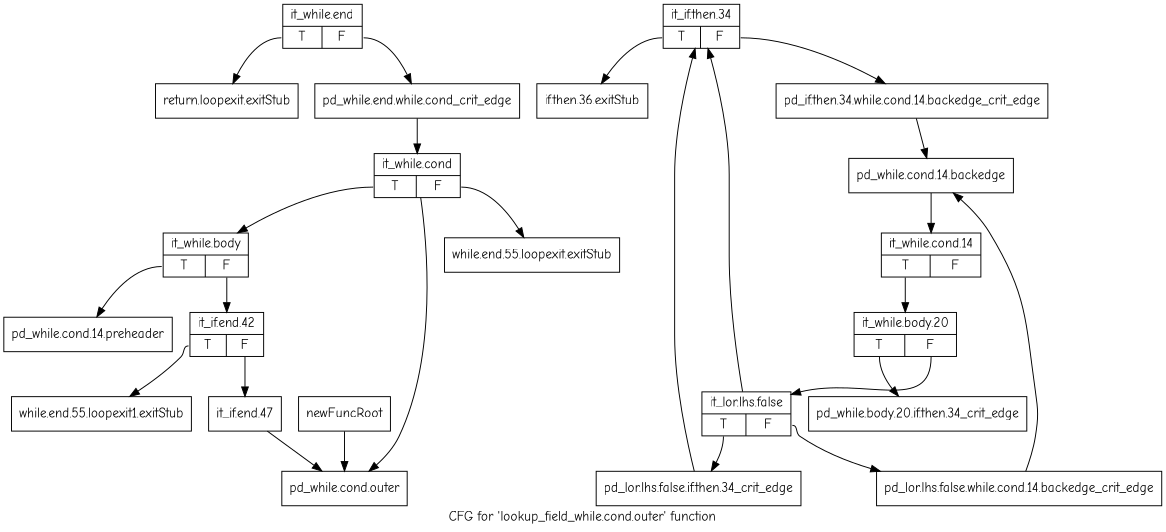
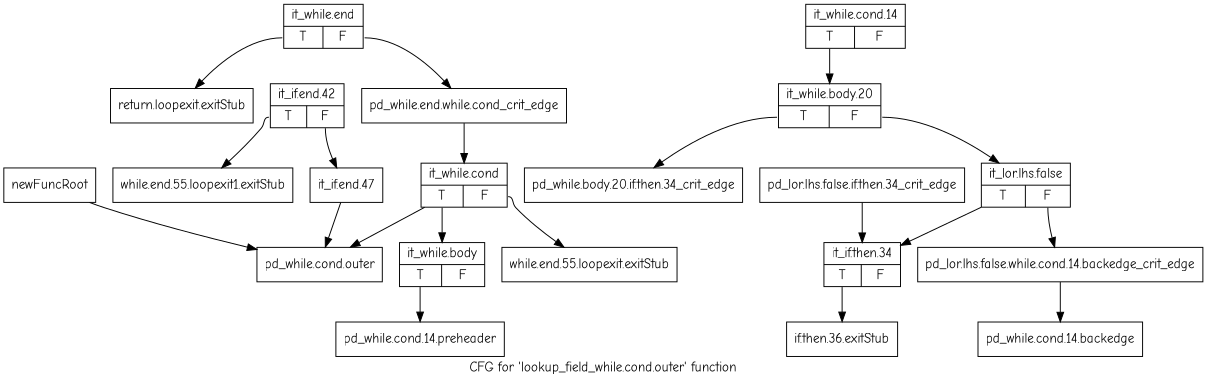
(912, 101) -> none
(931, 208) -> none
(227, 290) -> none
(721, 450) -> none
